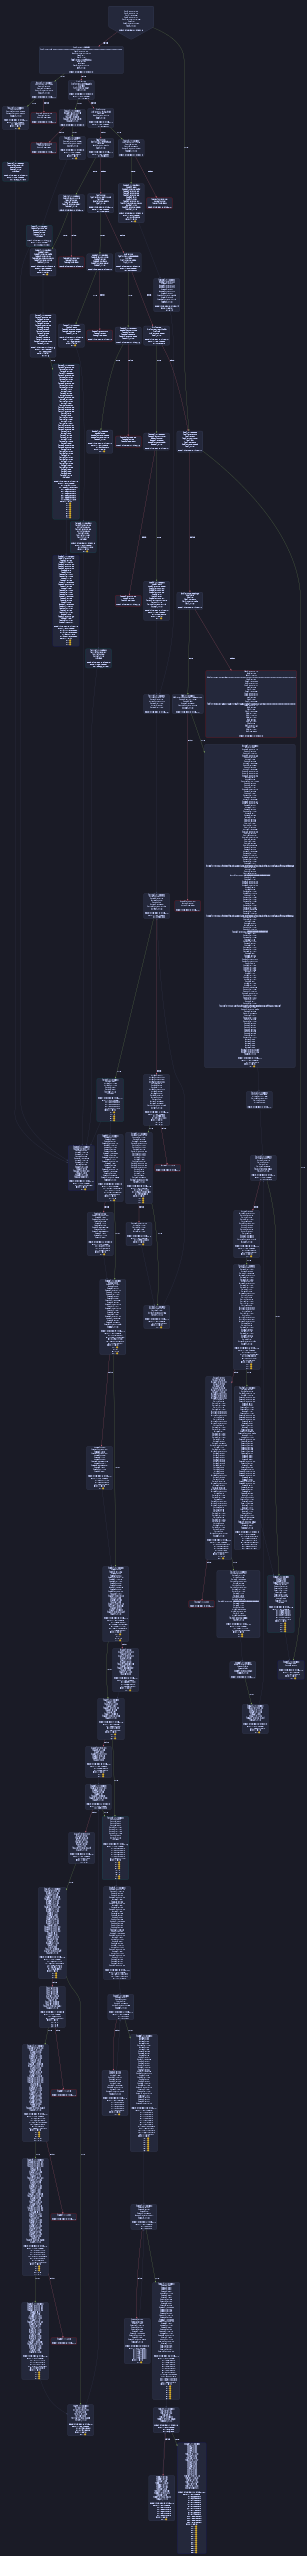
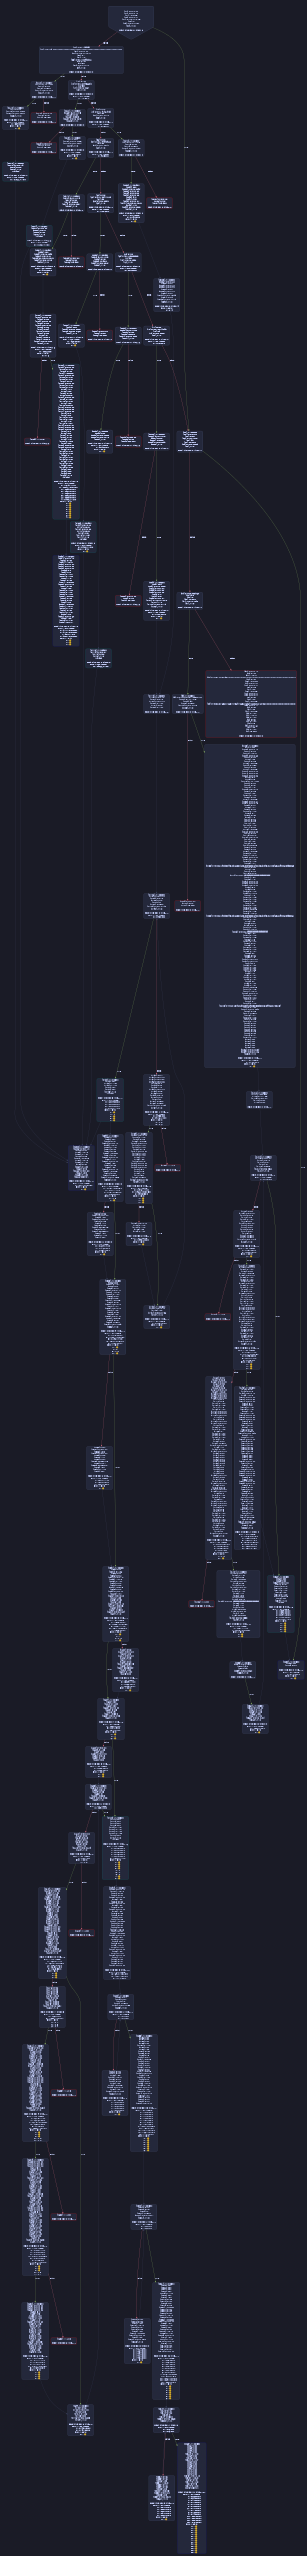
none -> (37, 442)
none -> (218, 1317)
none -> (82, 1933)
